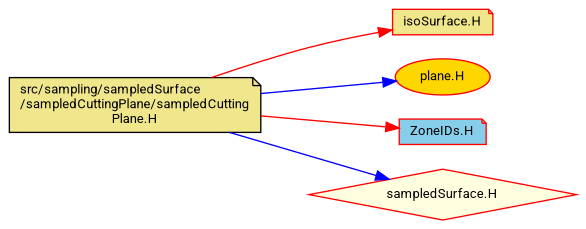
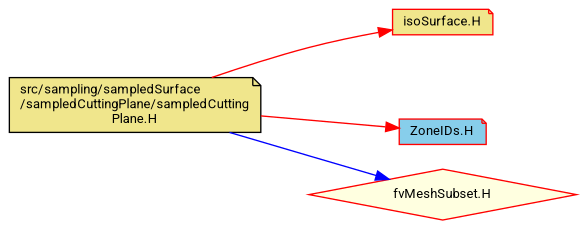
(443, 77) -> none
(443, 195) -> (443, 195)
